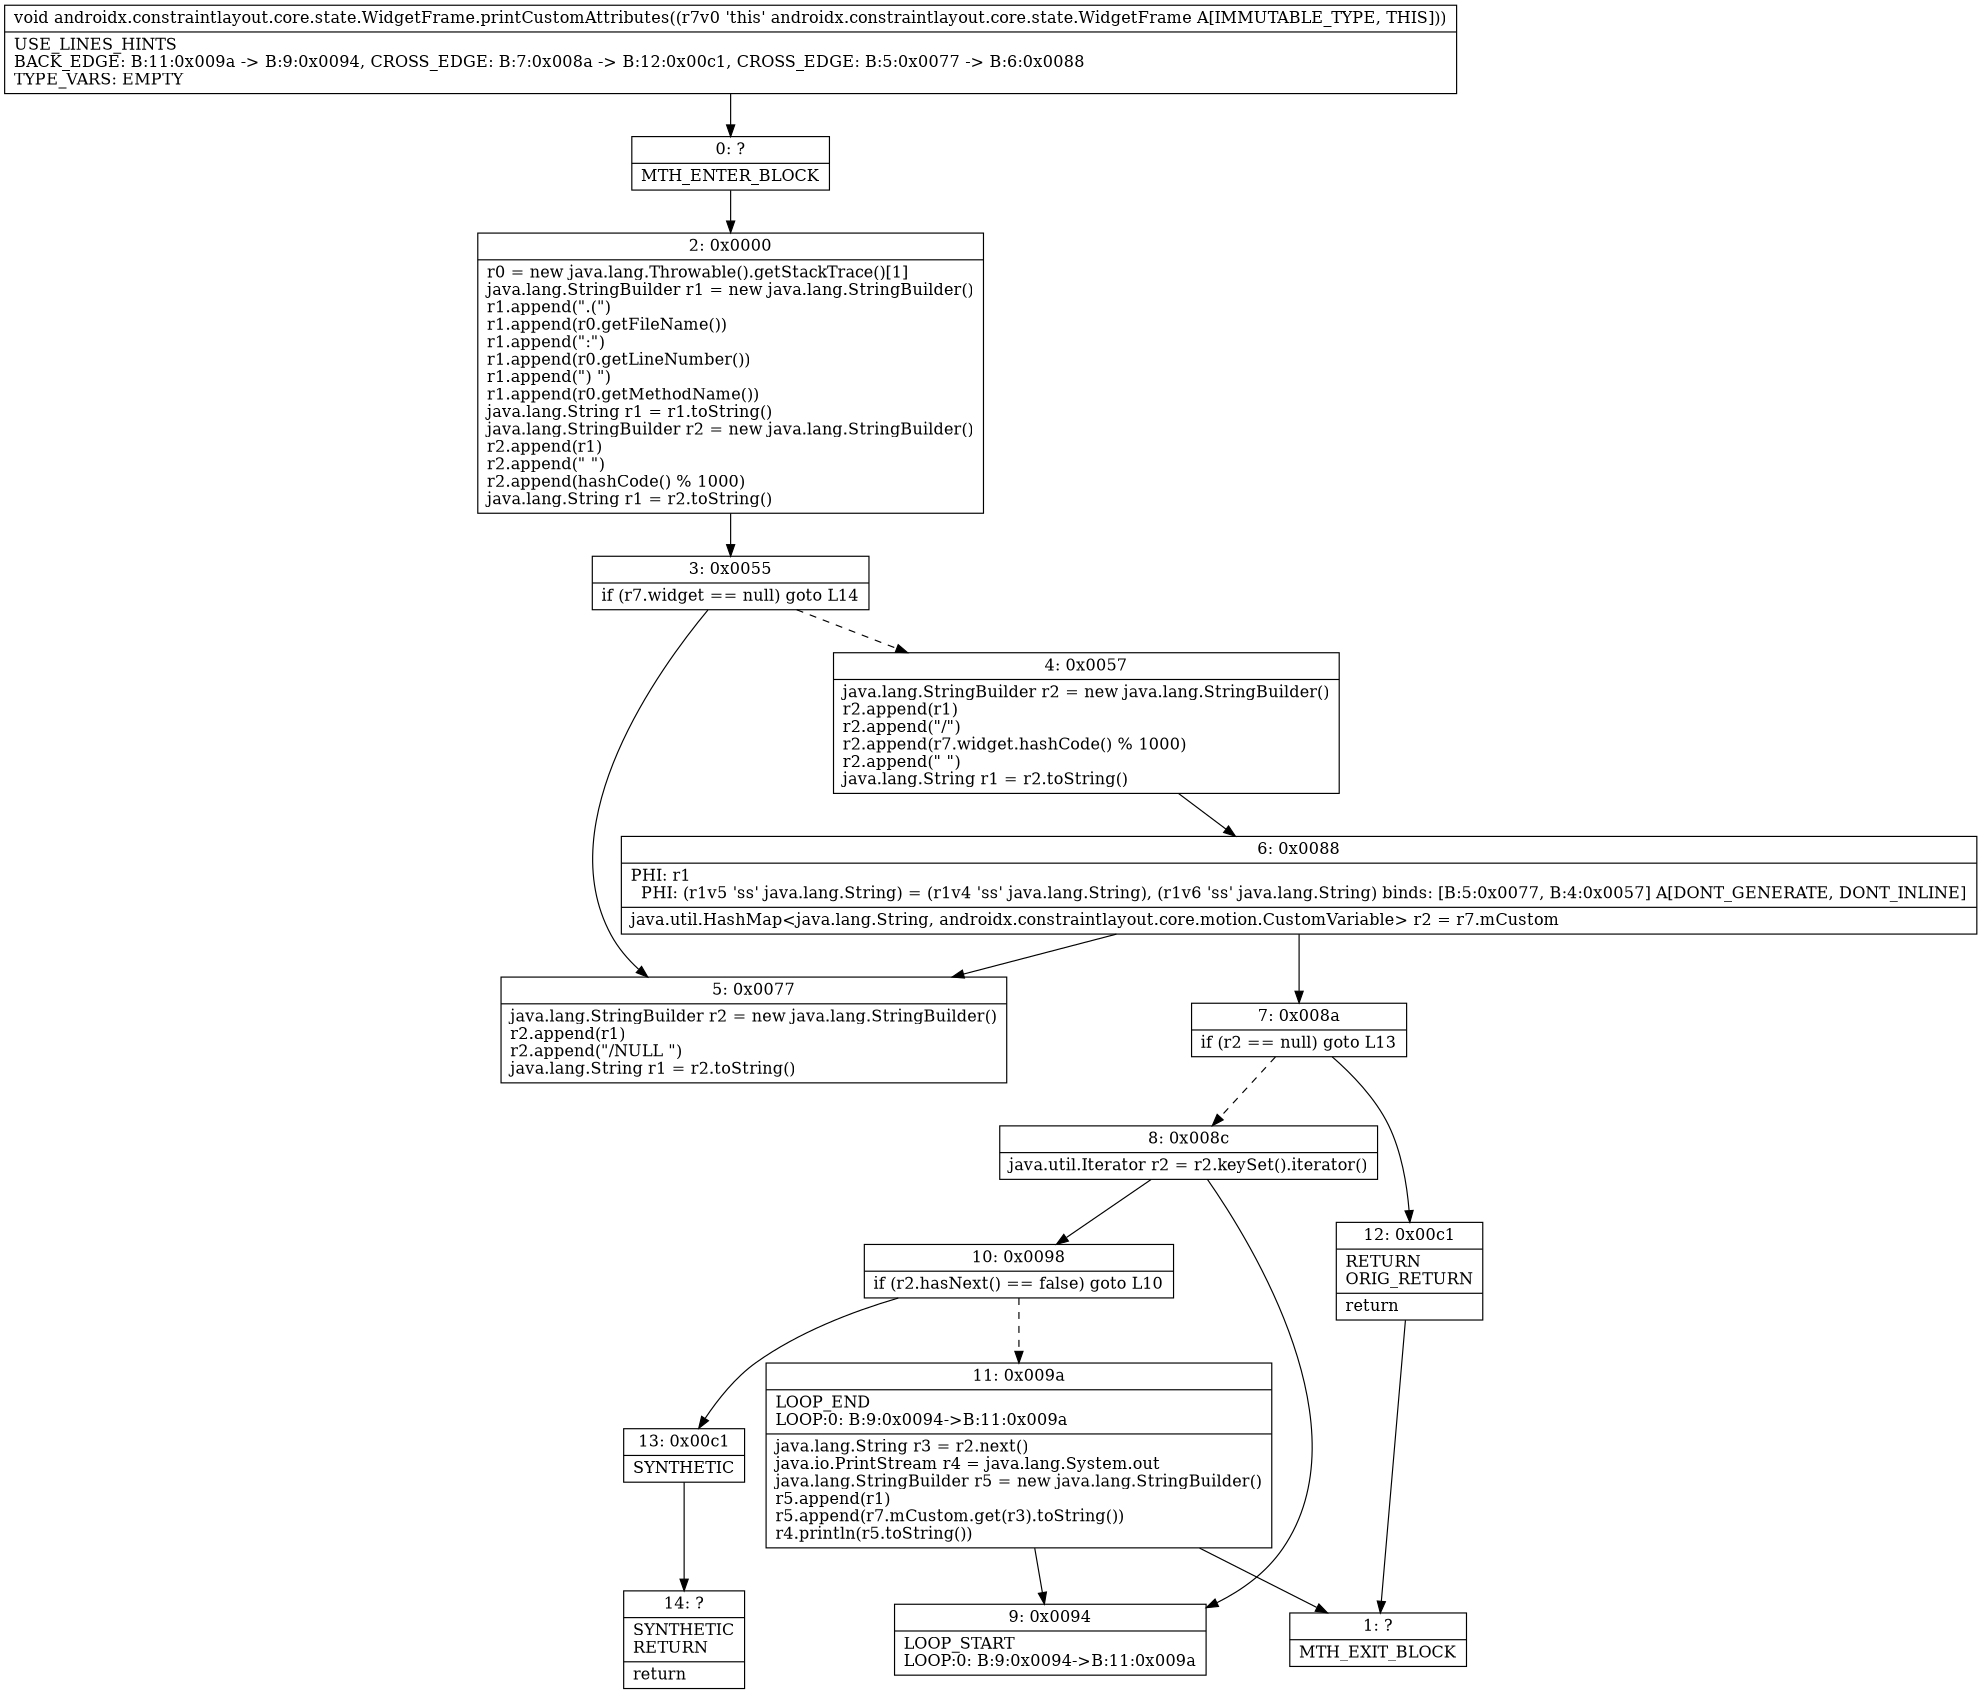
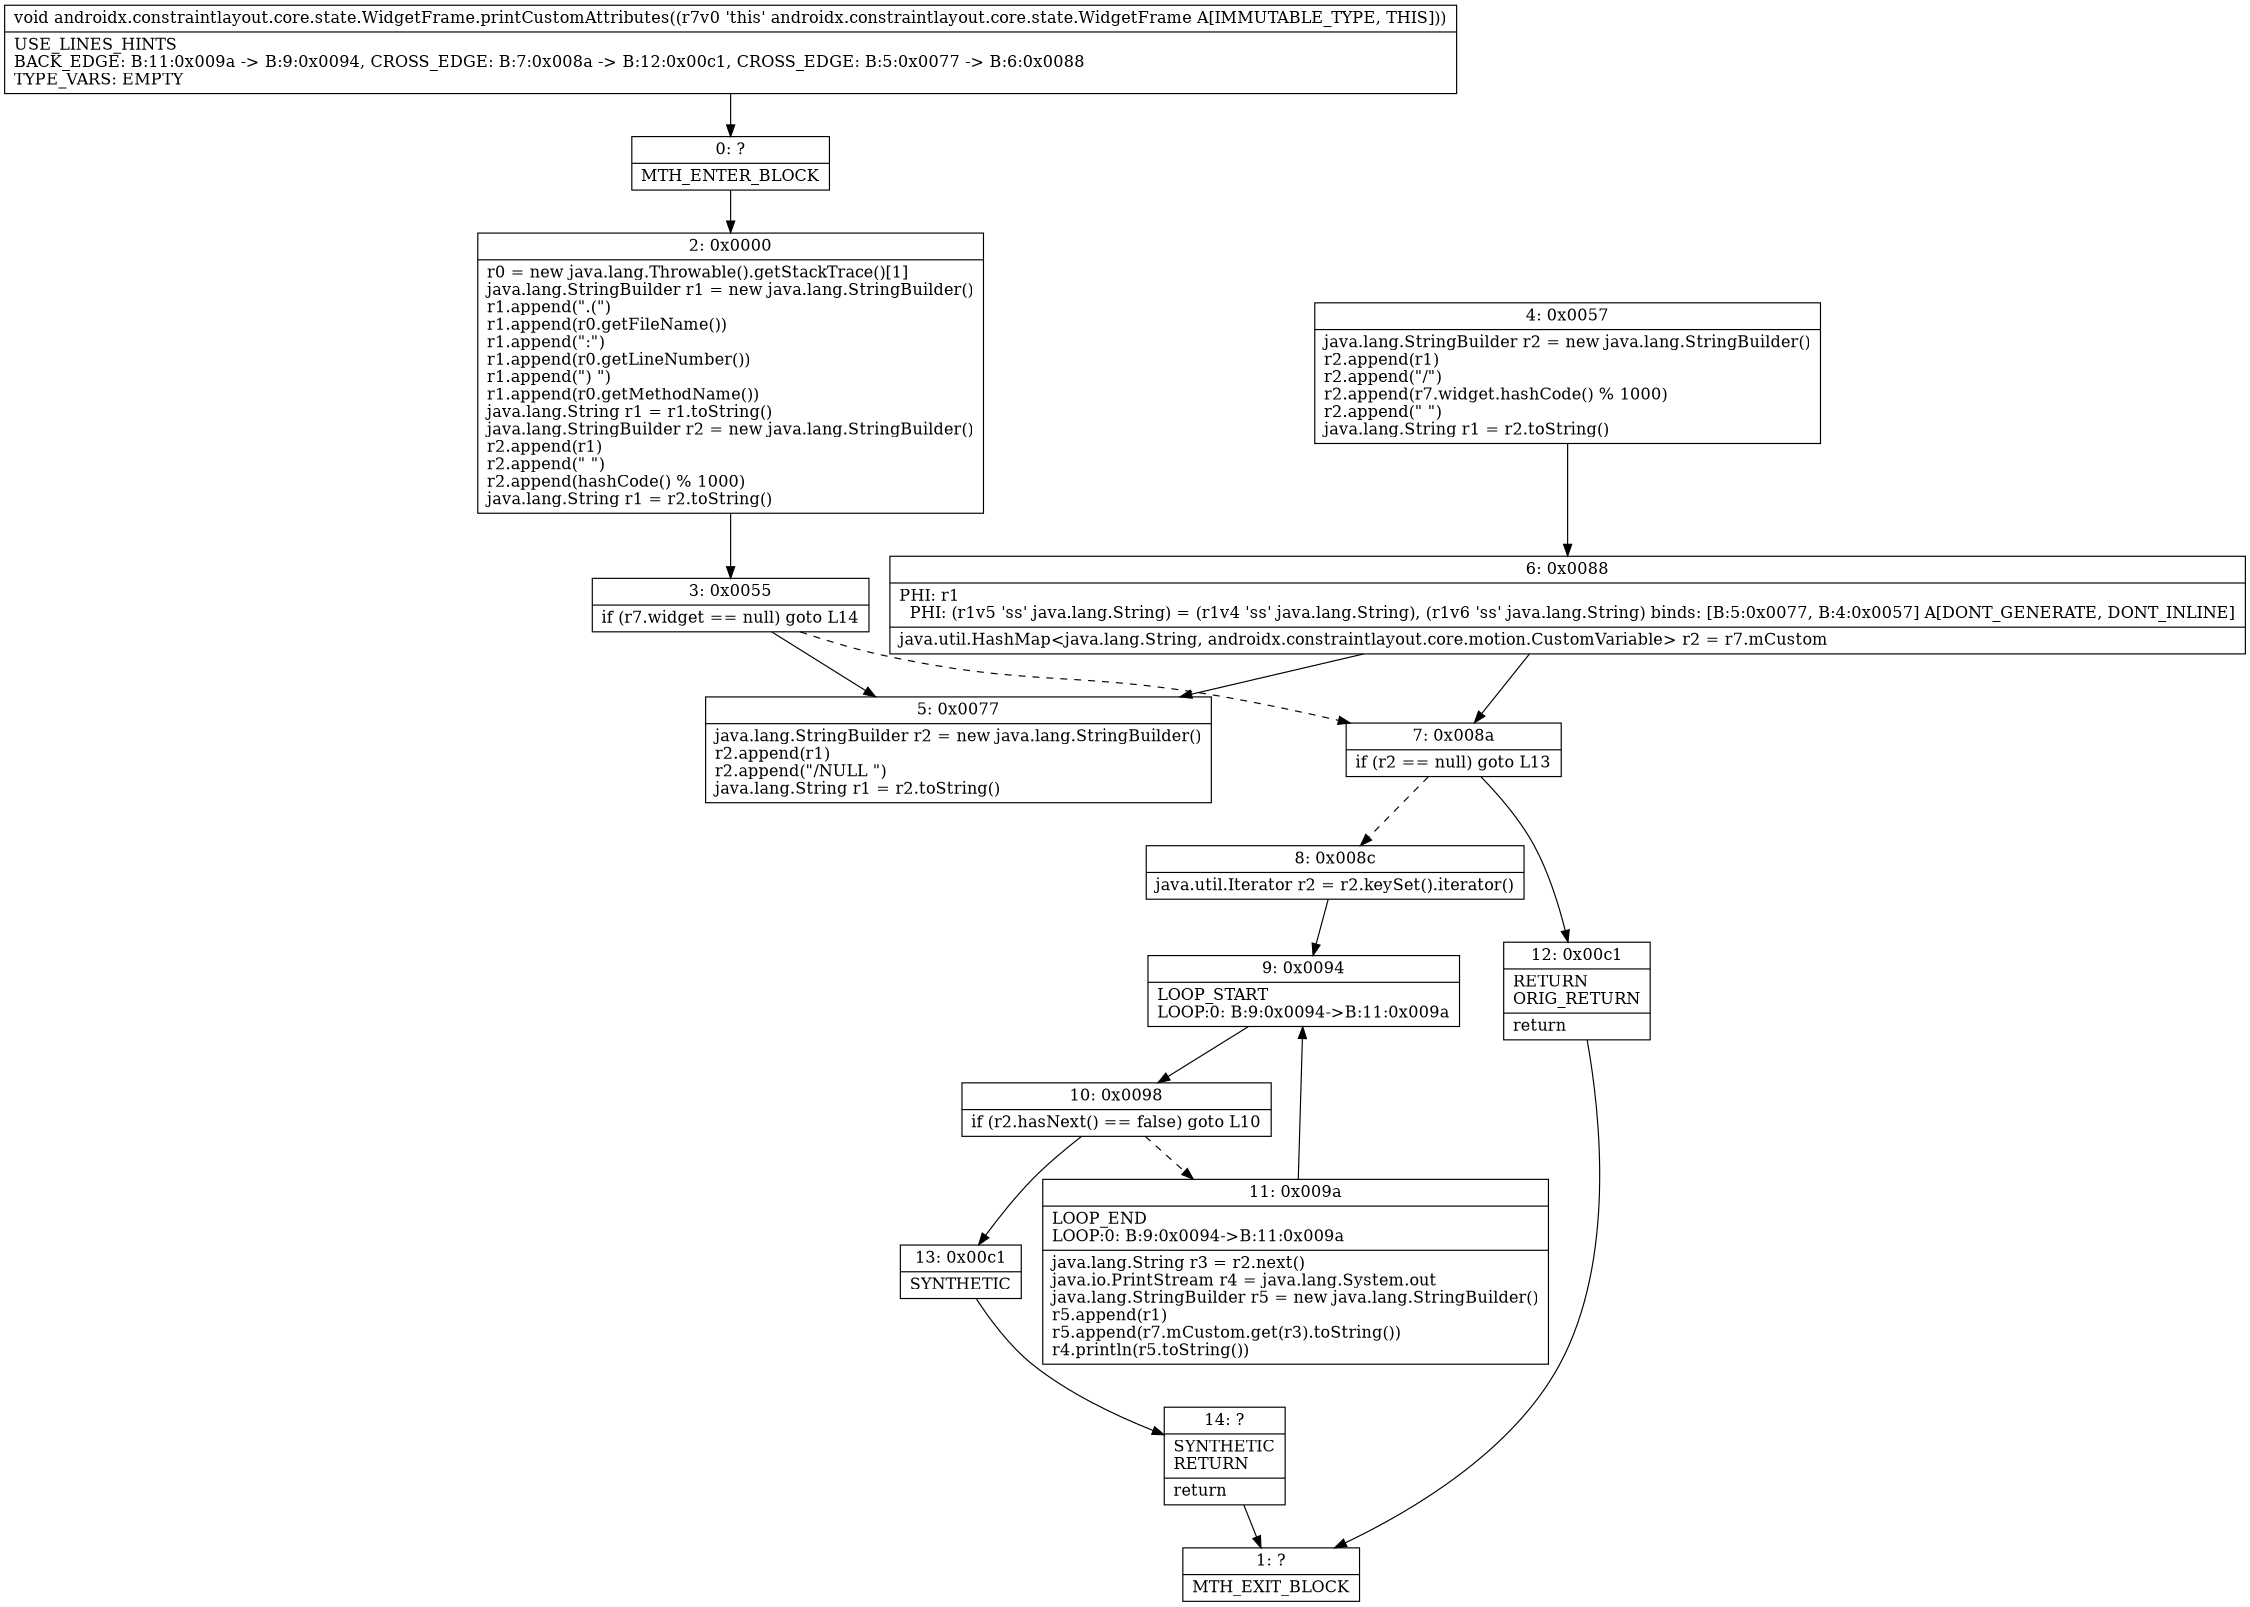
(847, 629) -> (1069, 679)
(1109, 1209) -> (1208, 1052)
(1264, 1581) -> (1250, 1521)
